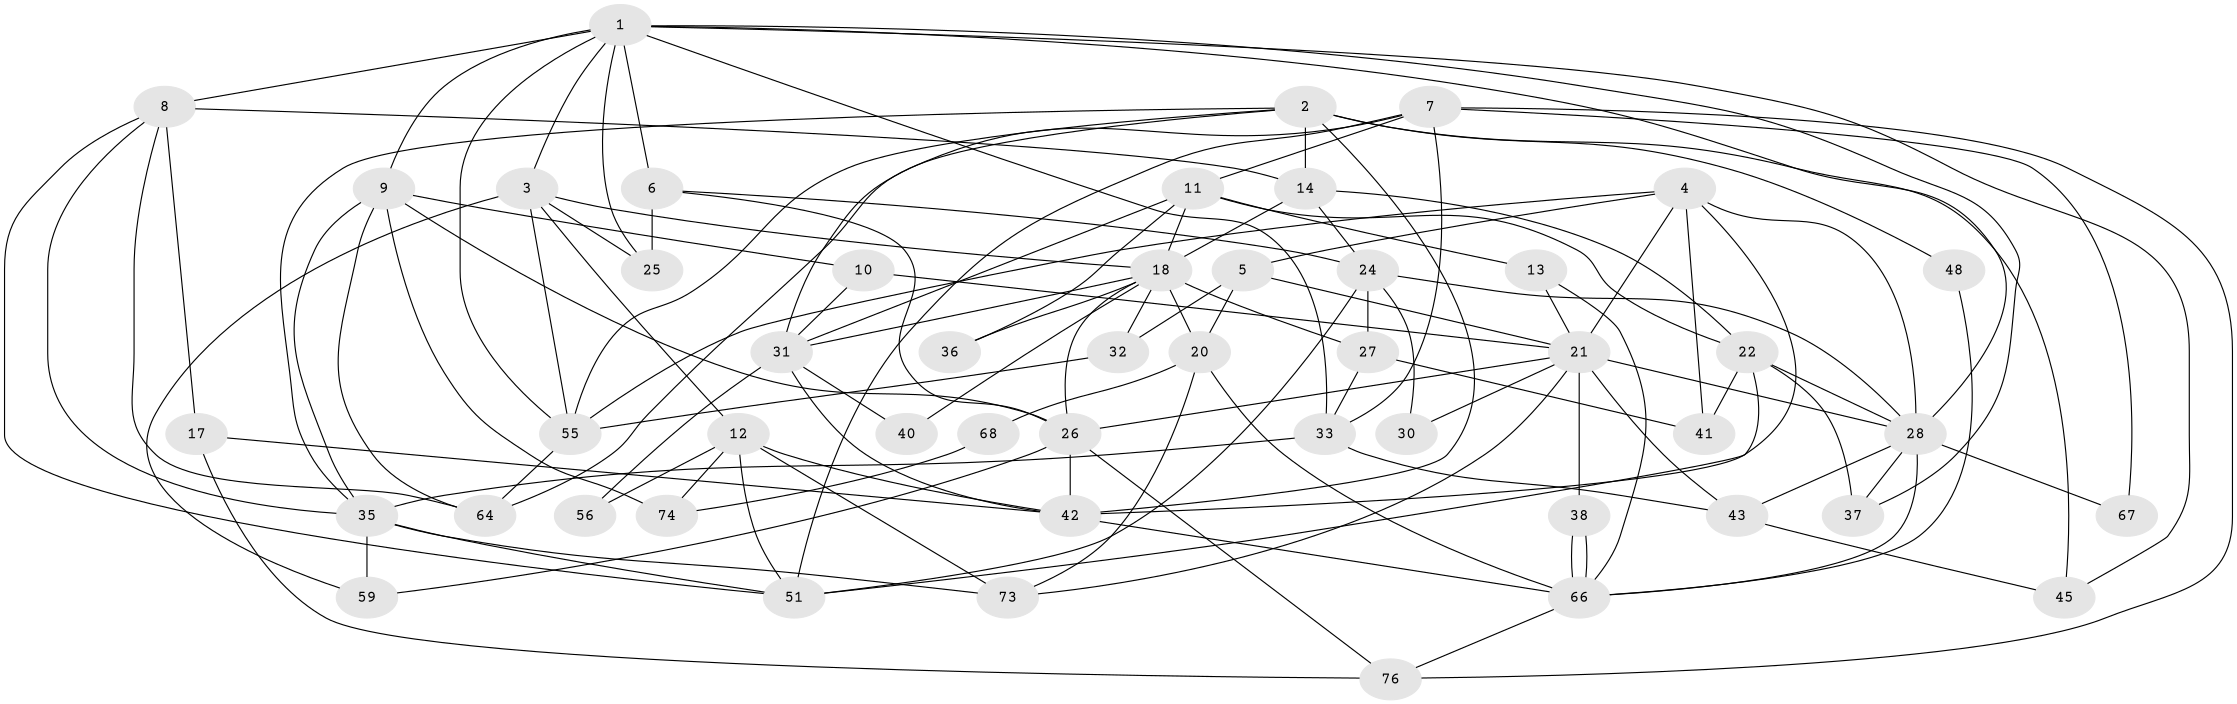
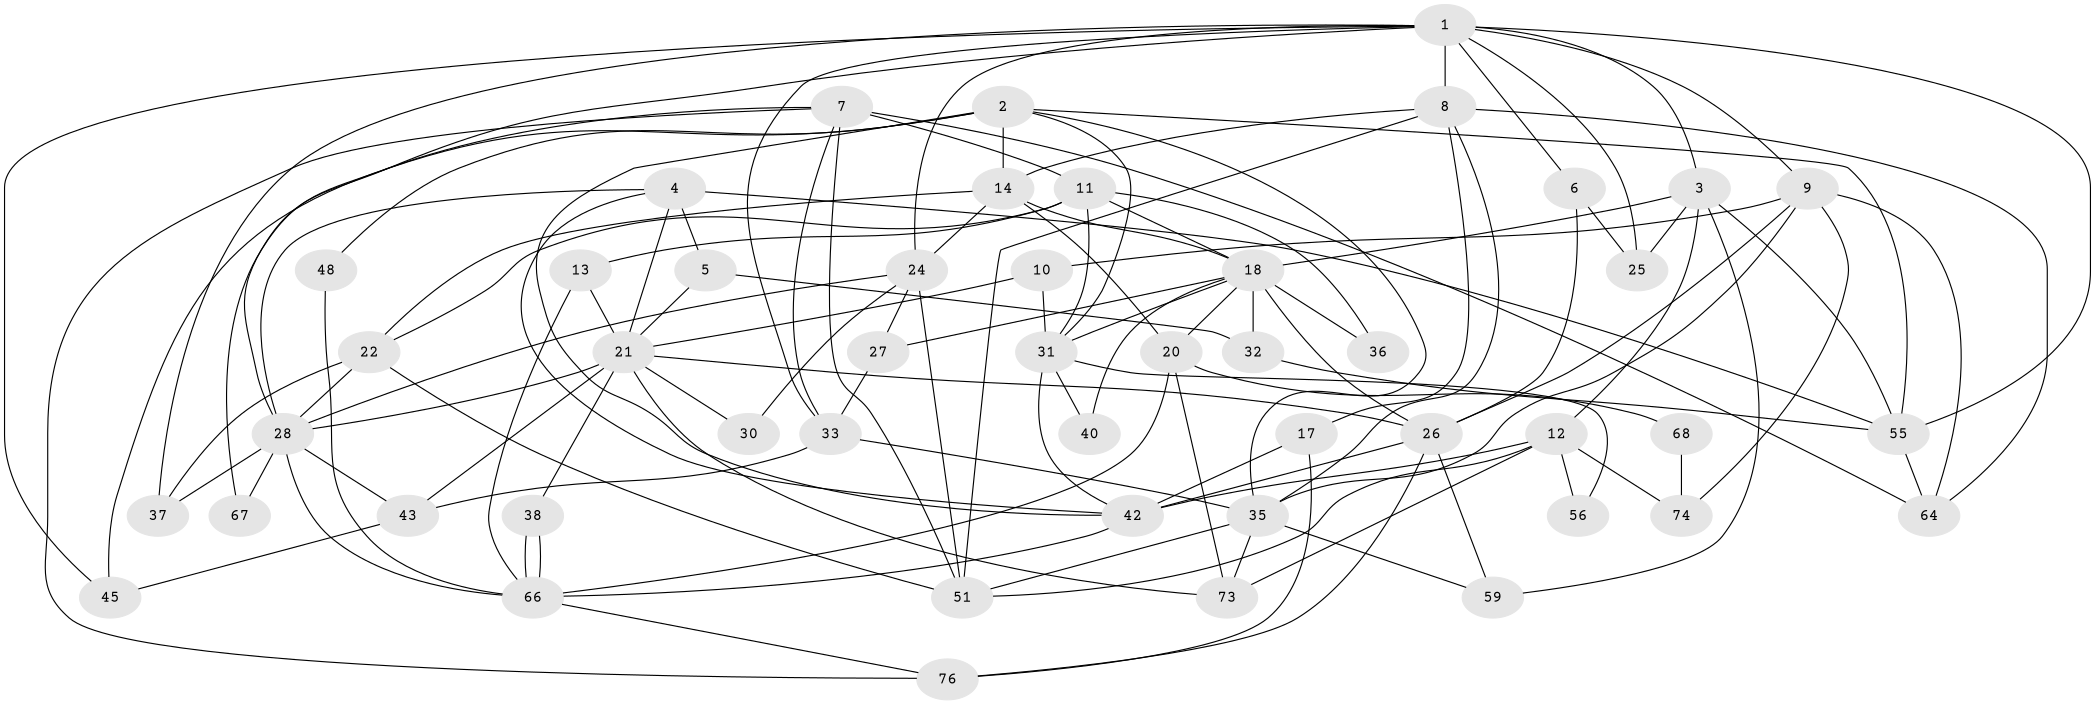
(1012, 216) -> (1004, 64)
(1218, 318) -> (1103, 270)
(1704, 434) -> none
